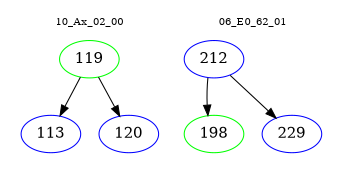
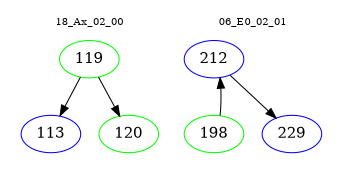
(90, 22) -> (90, 22)
(253, 22) -> (253, 22)
(207, 91) -> (221, 102)
(129, 134) -> (129, 134)
